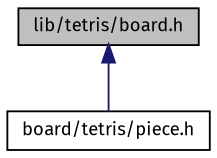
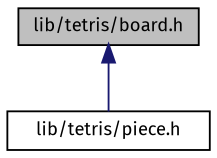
(109, 131) -> (109, 131)
